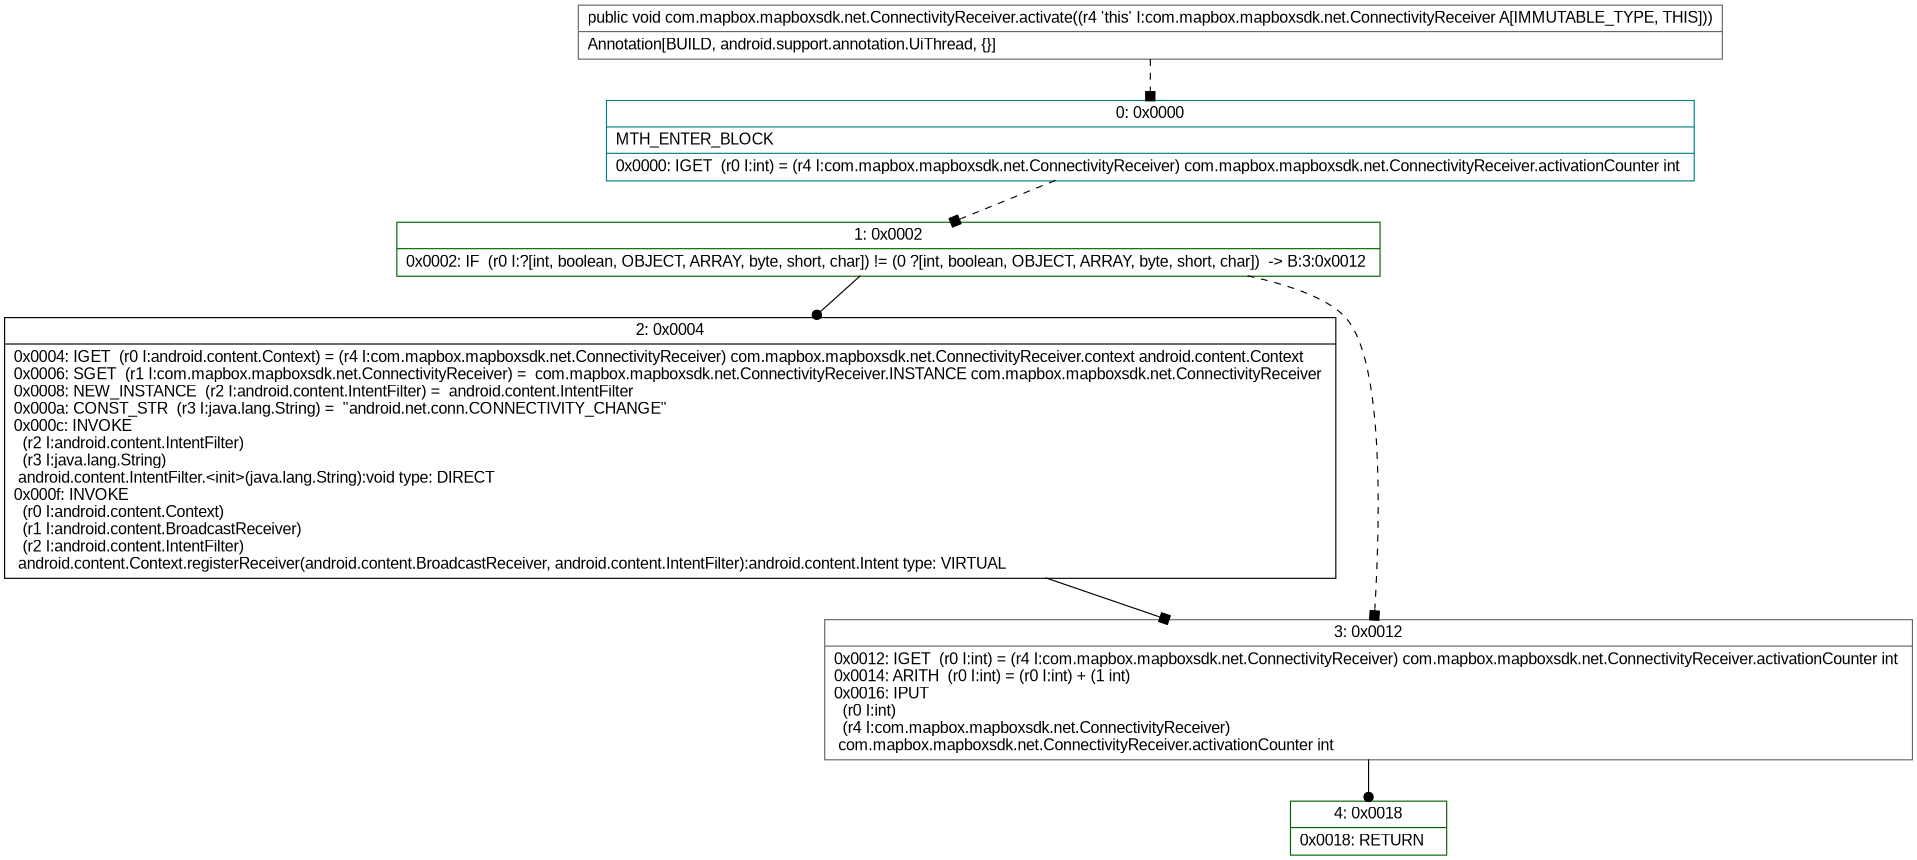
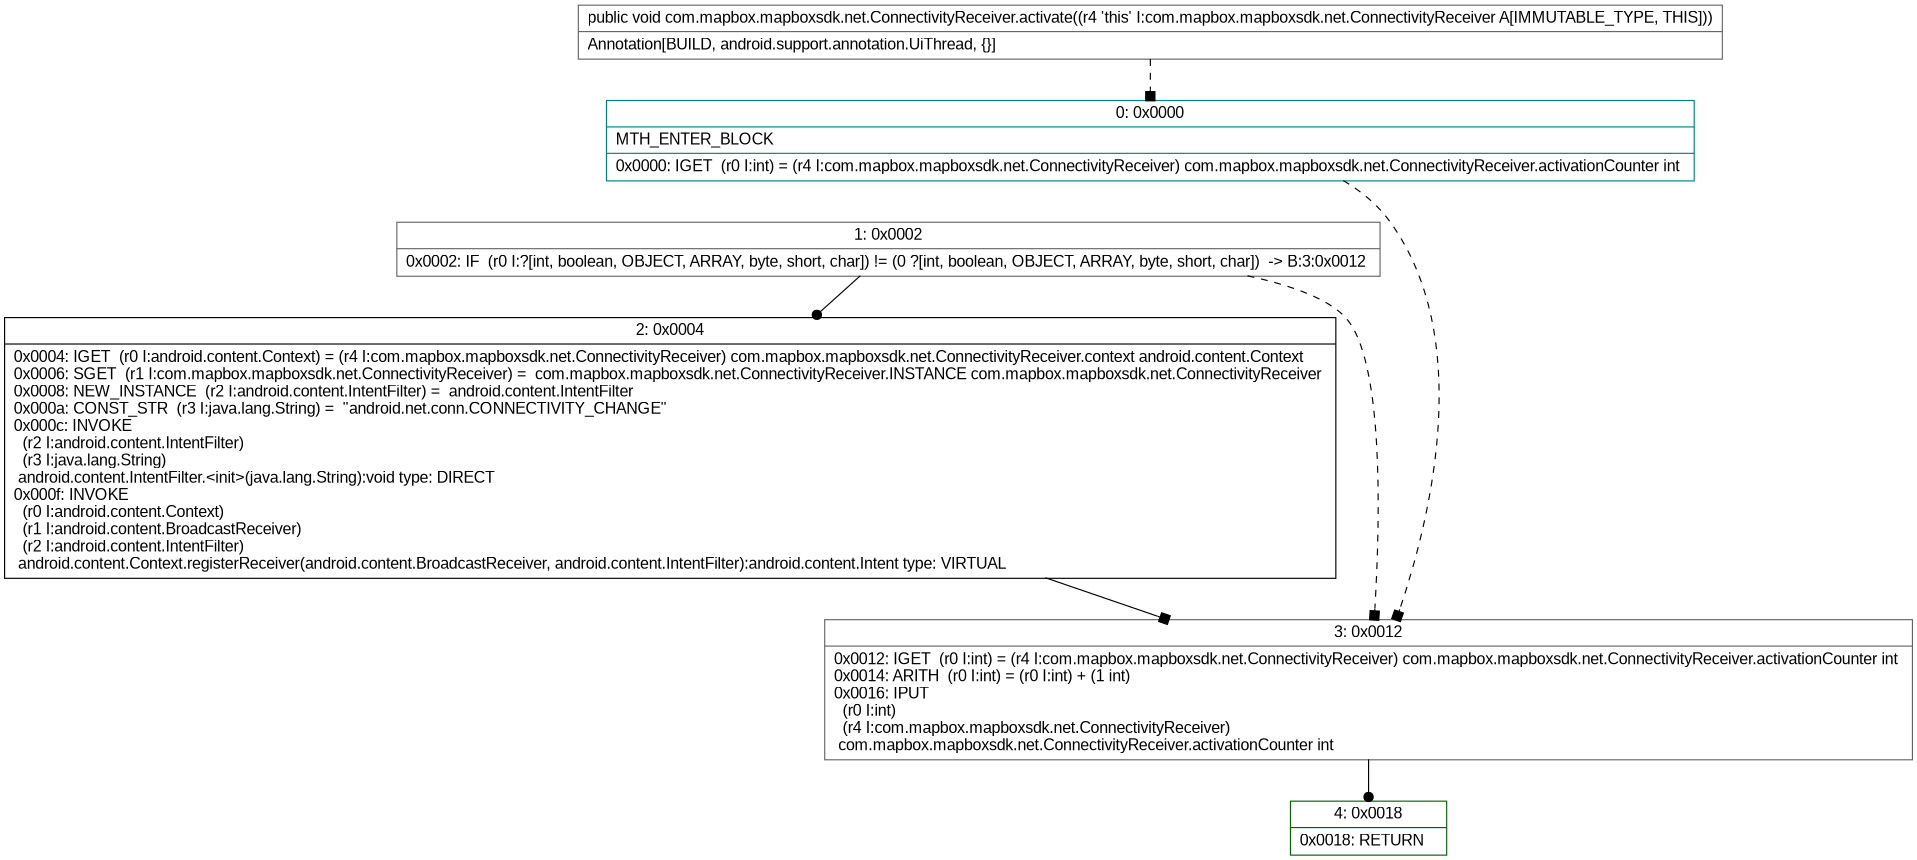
(1009, 199) -> (1438, 382)
(888, 249) -> (888, 249)
